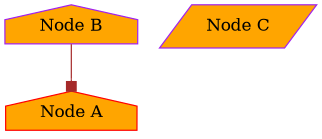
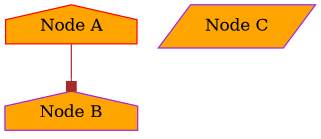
(71, 62) -> (71, 62)
